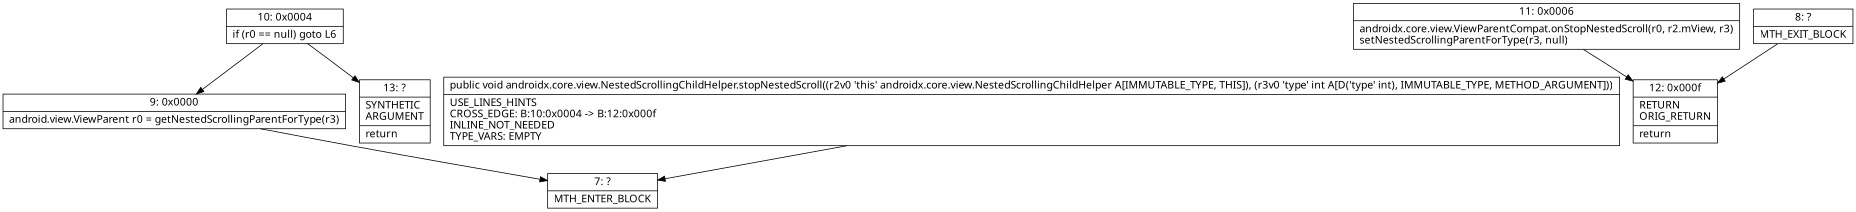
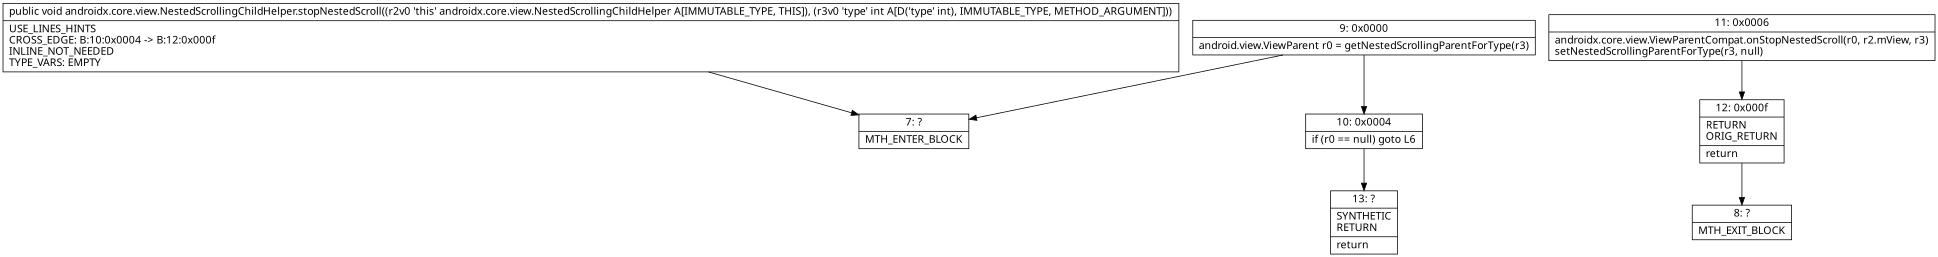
(1751, 61) -> (1742, 180)
(233, 67) -> (1364, 81)
(395, 117) -> (1357, 228)
